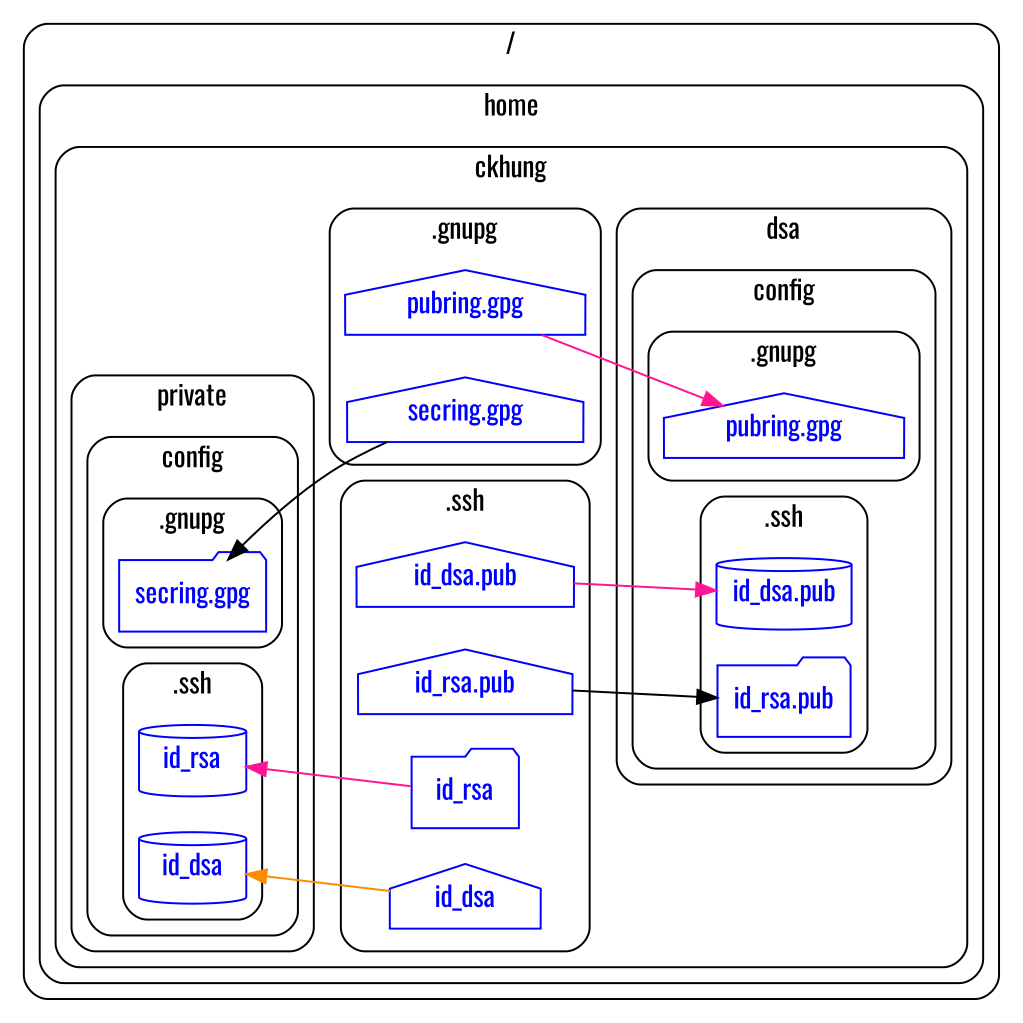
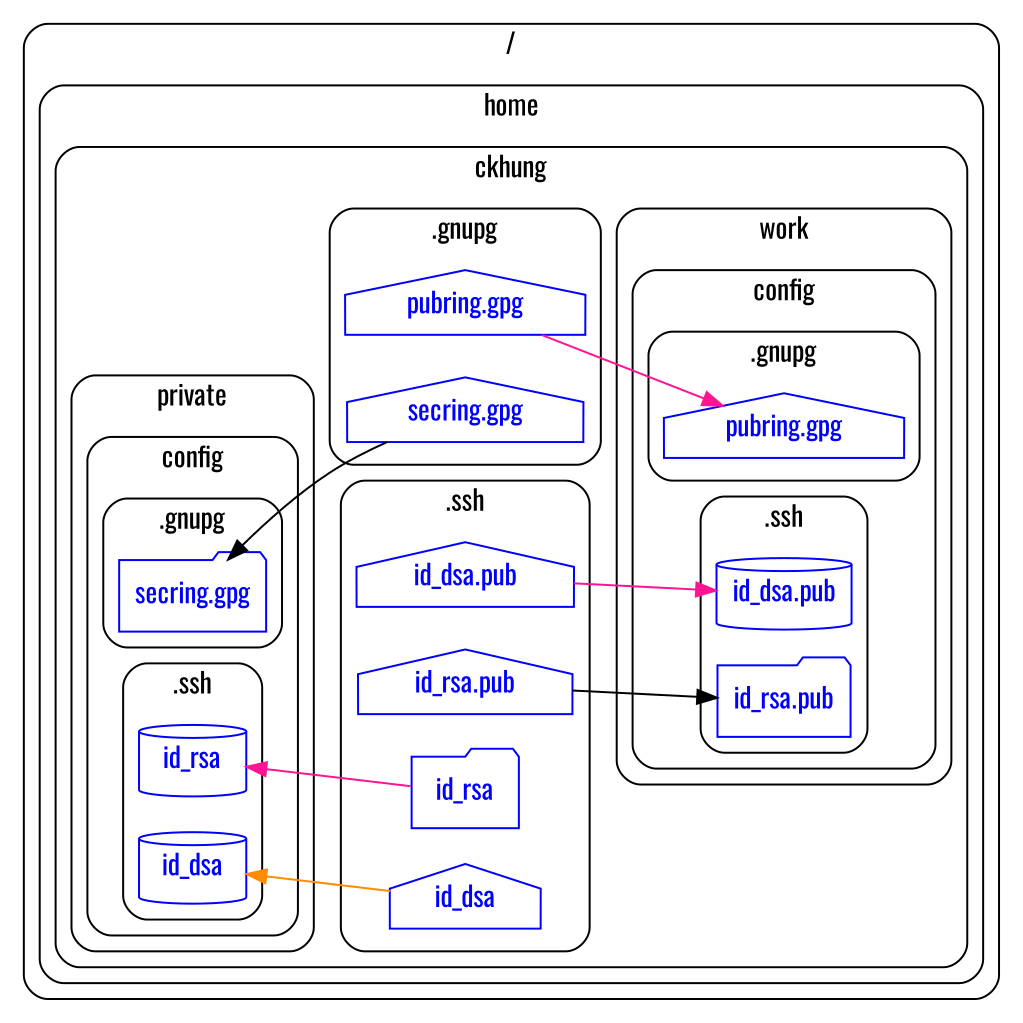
(784, 231) -> (784, 231)
